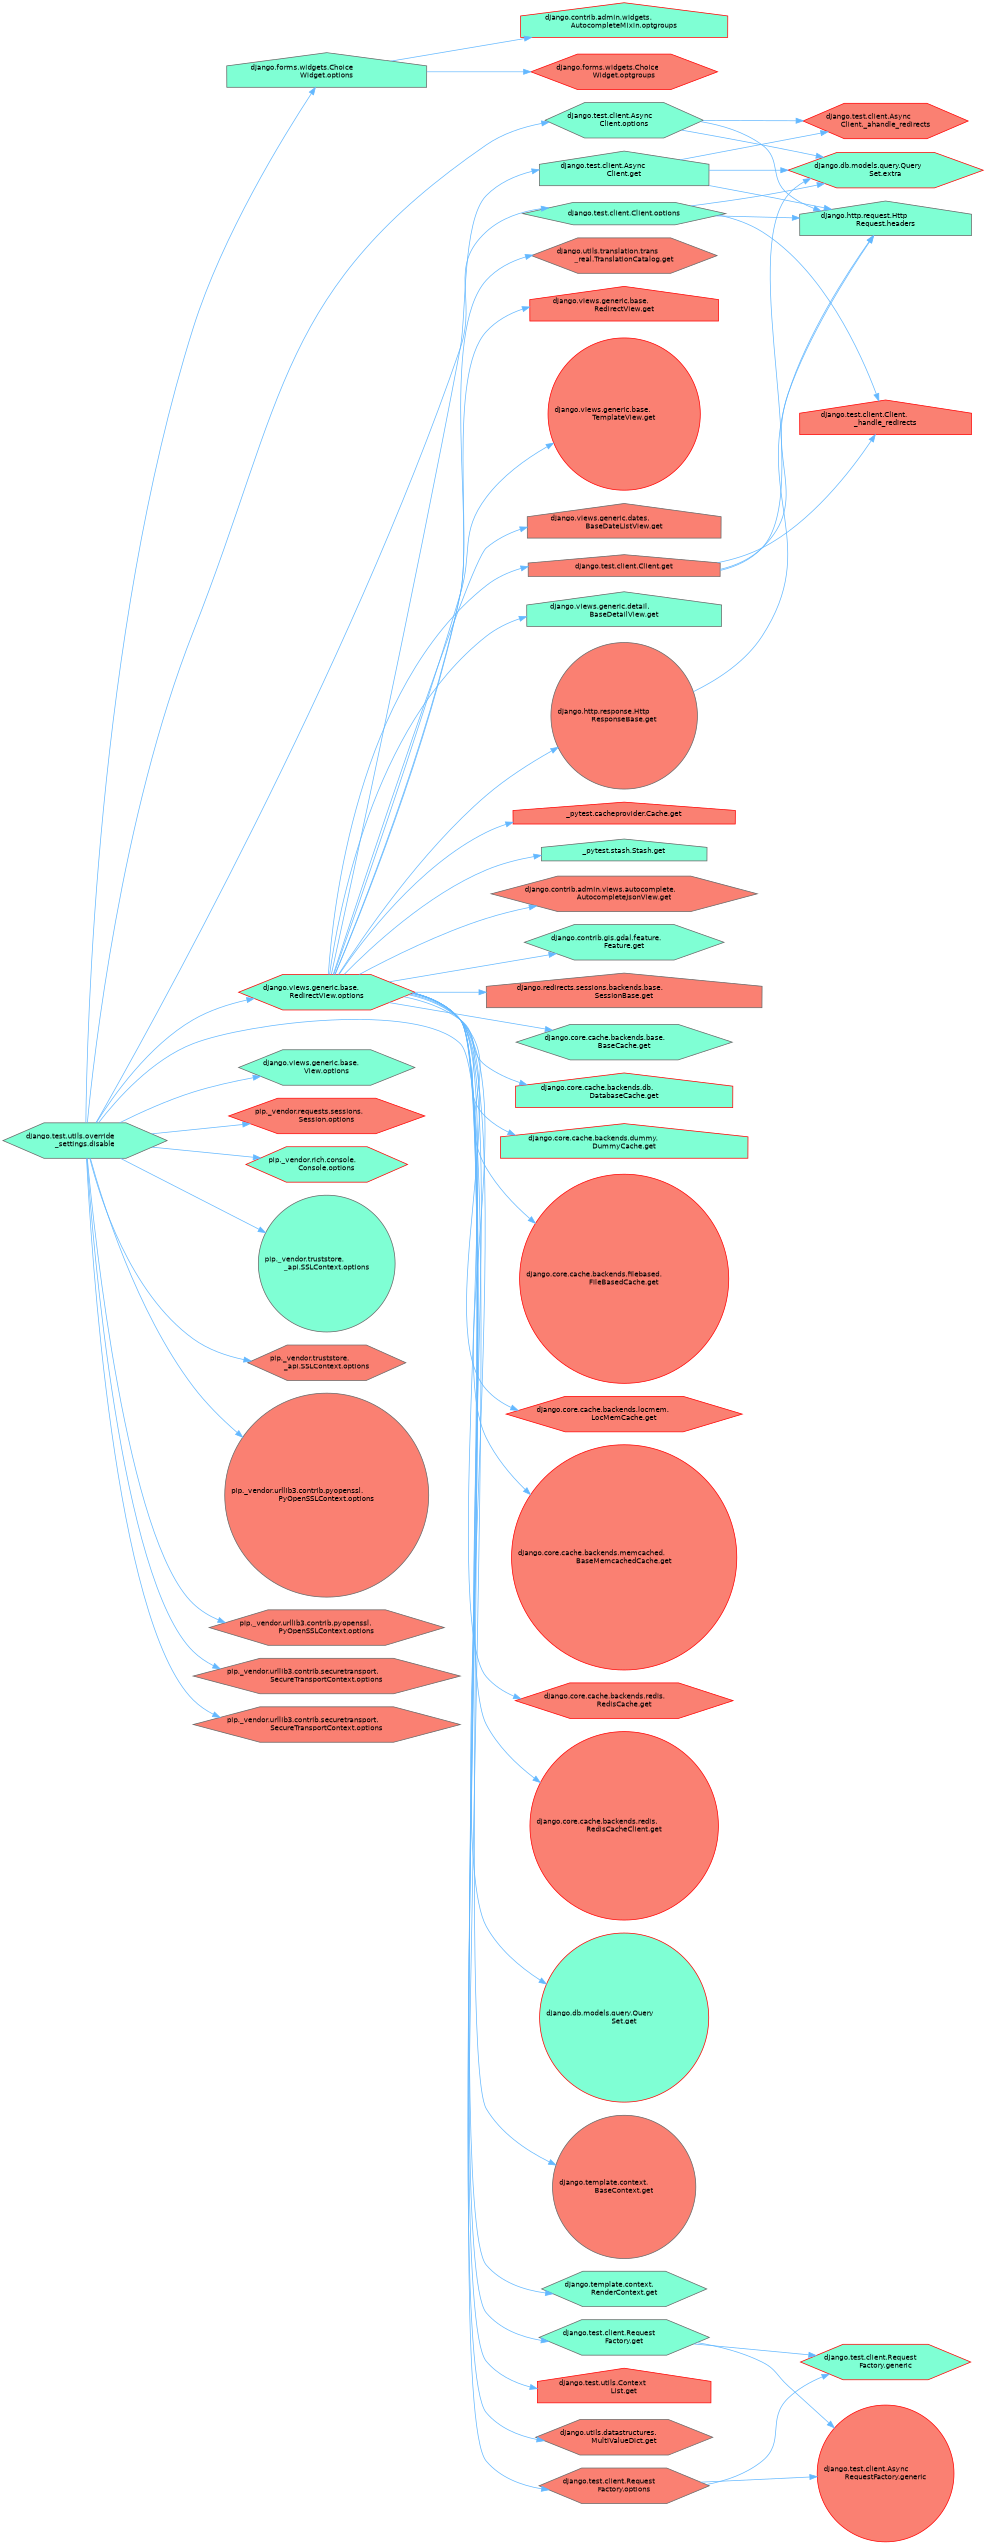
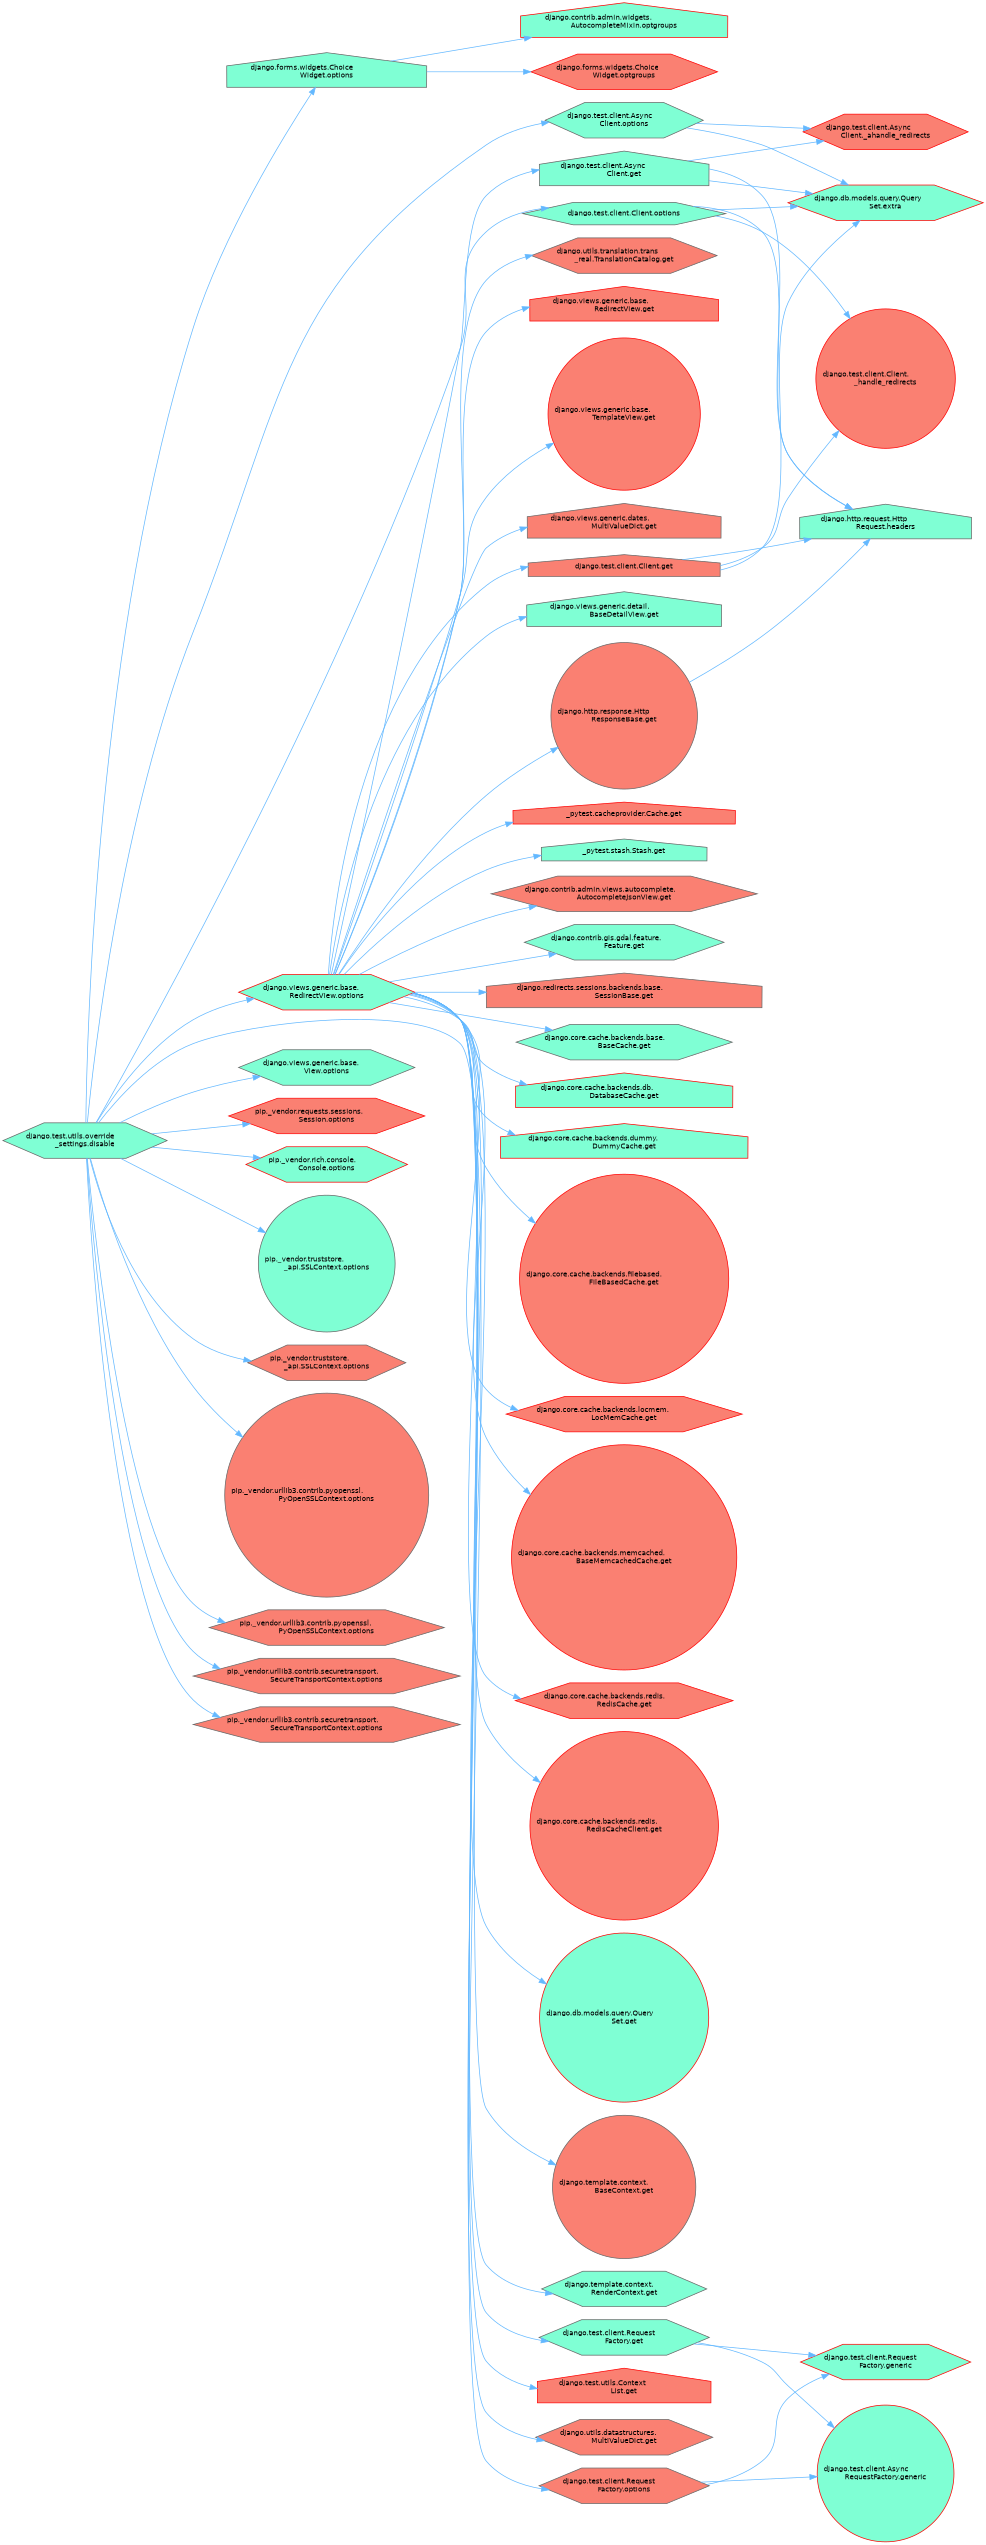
(769, 152) -> none
(886, 419) -> (886, 379)
(624, 523) -> (624, 523)
(886, 2473) -> (886, 2473)
